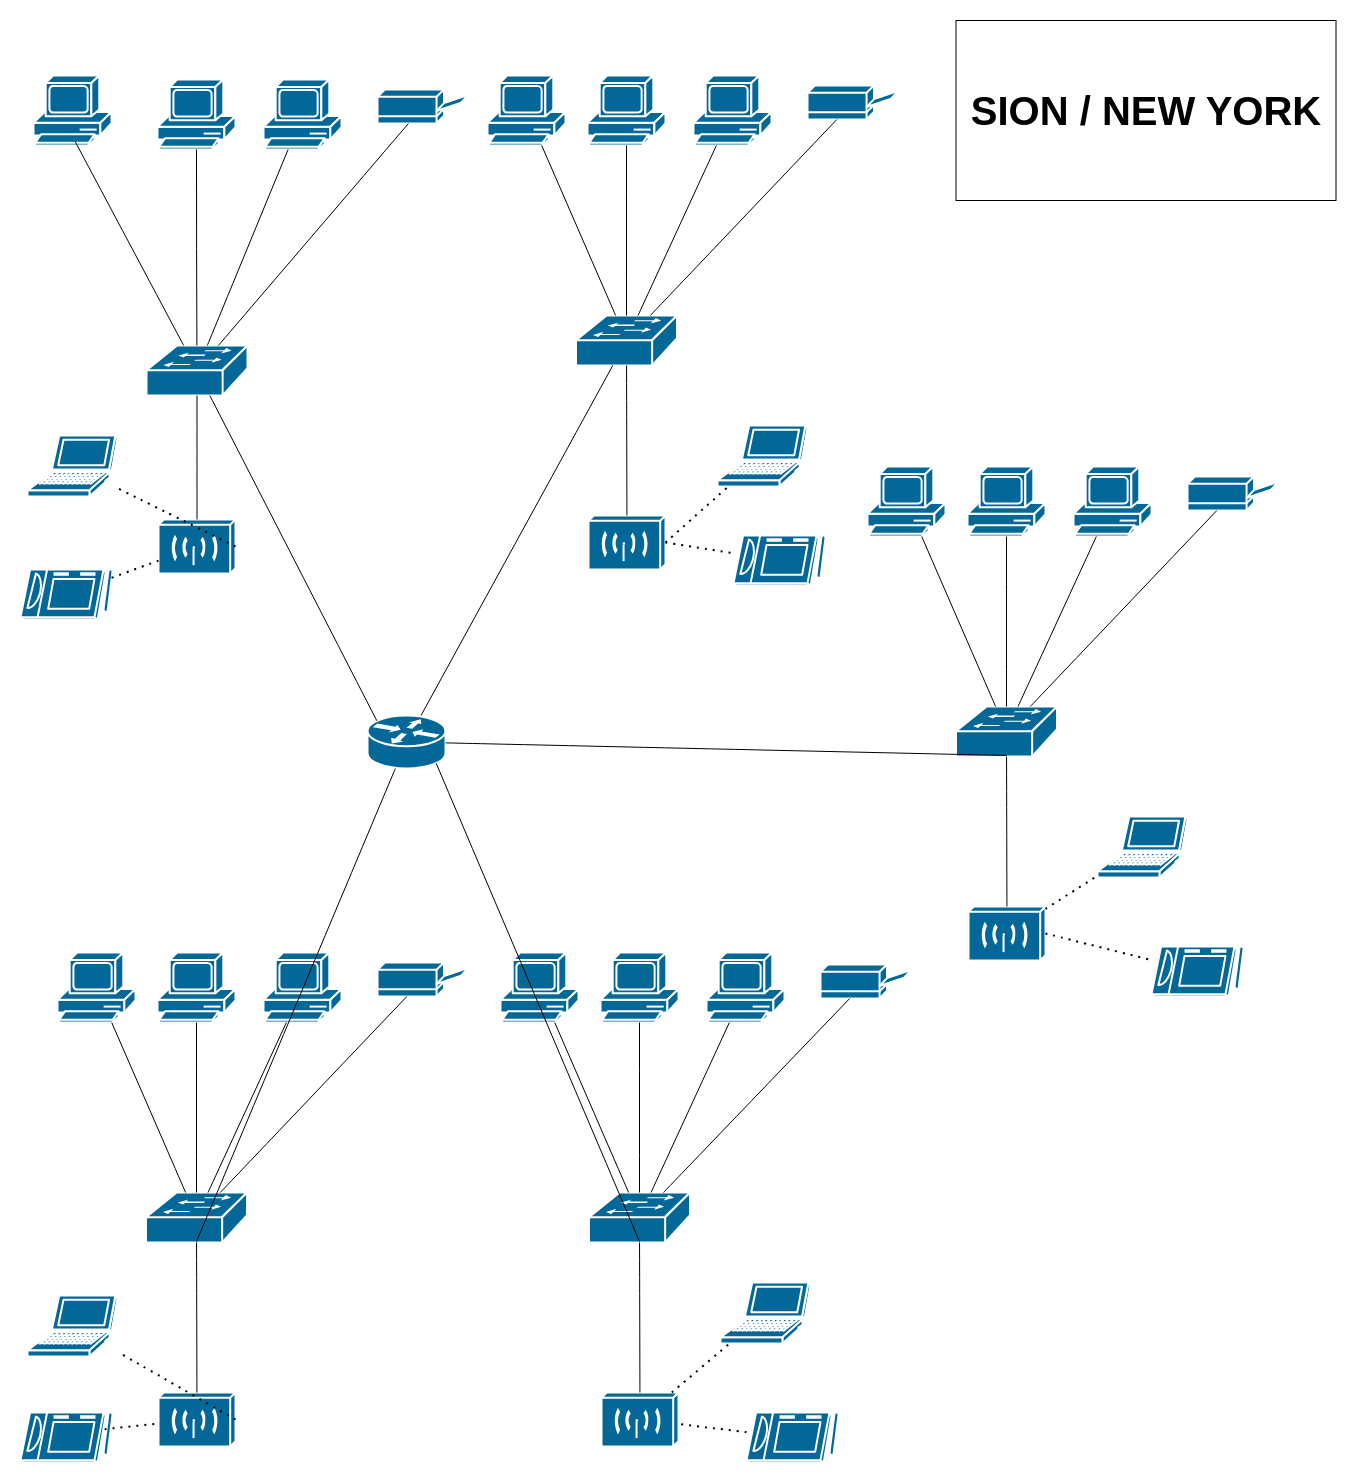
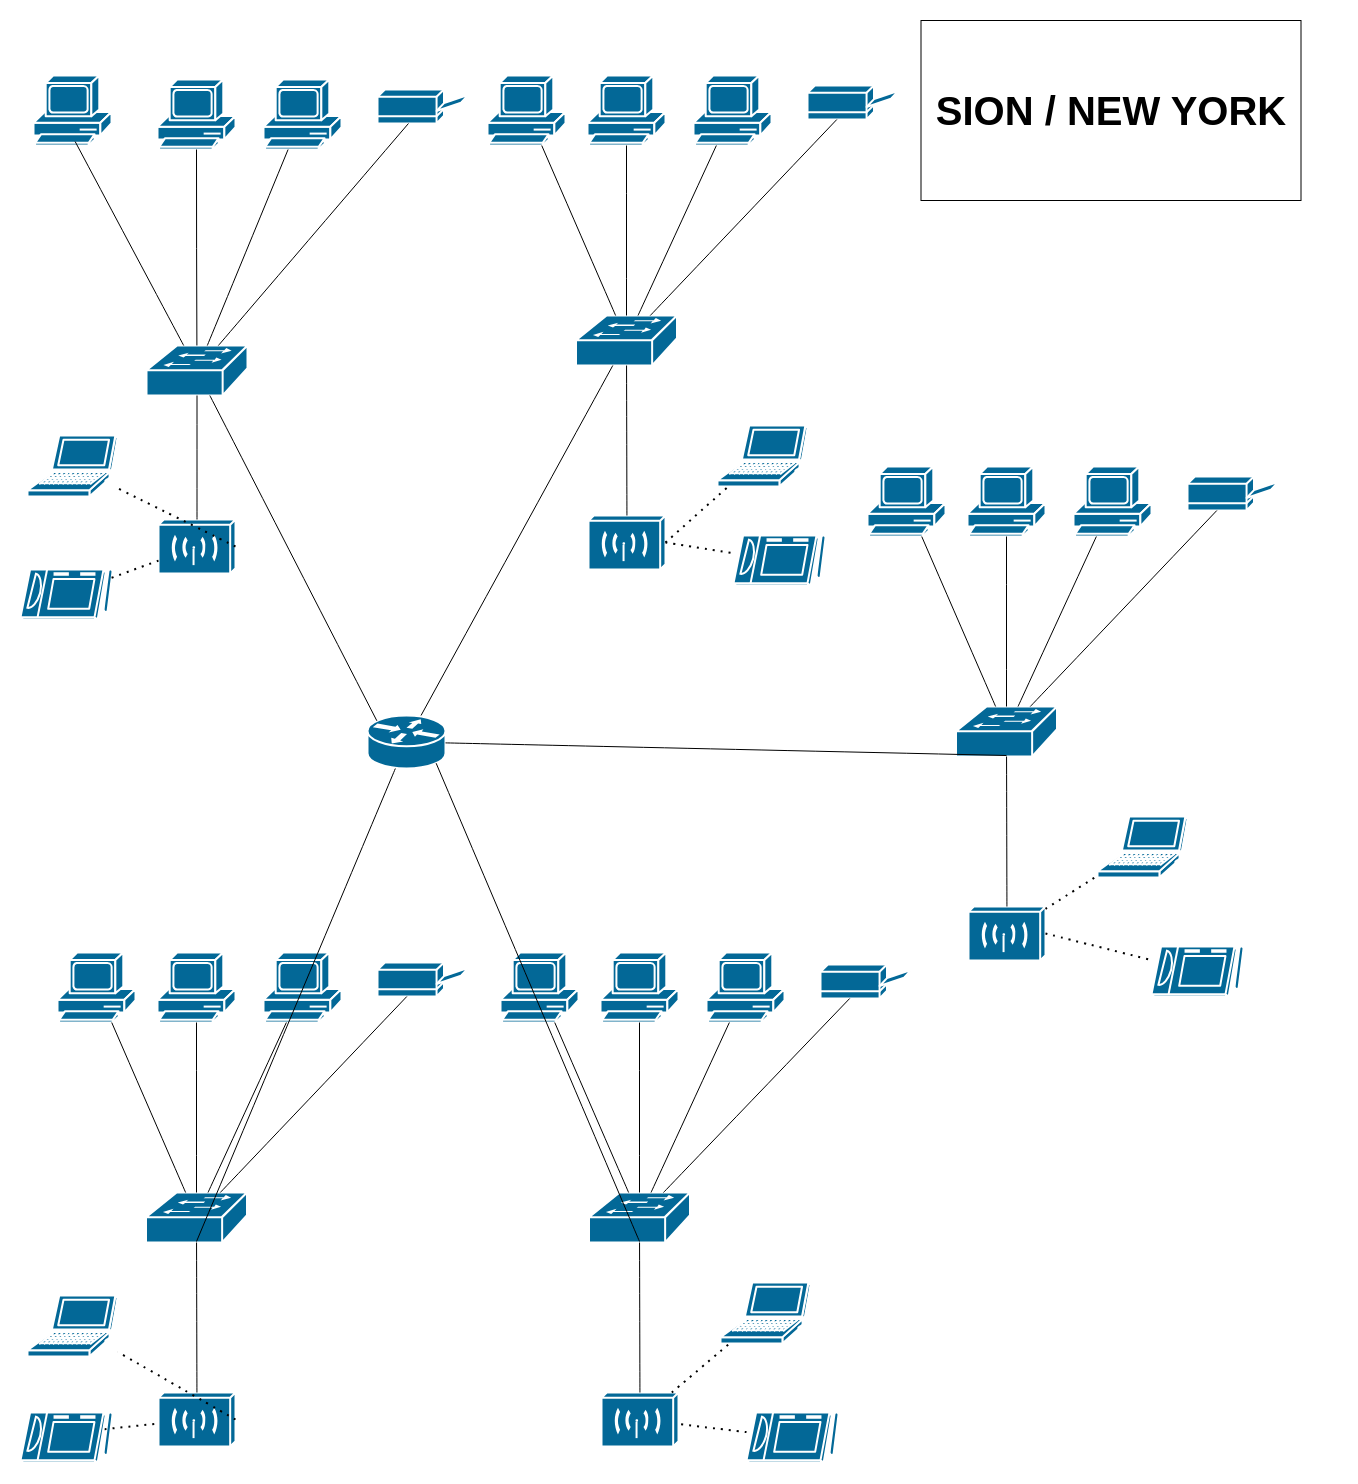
(1146, 111) -> (1111, 111)
